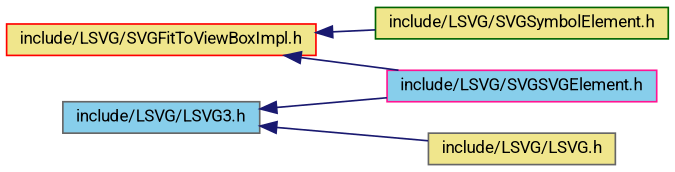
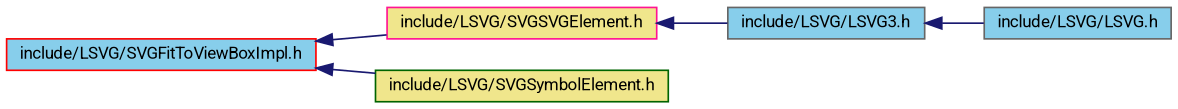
(161, 40) -> (161, 55)
(522, 86) -> (522, 23)
(332, 103) -> (701, 23)
(522, 149) -> (1078, 23)
